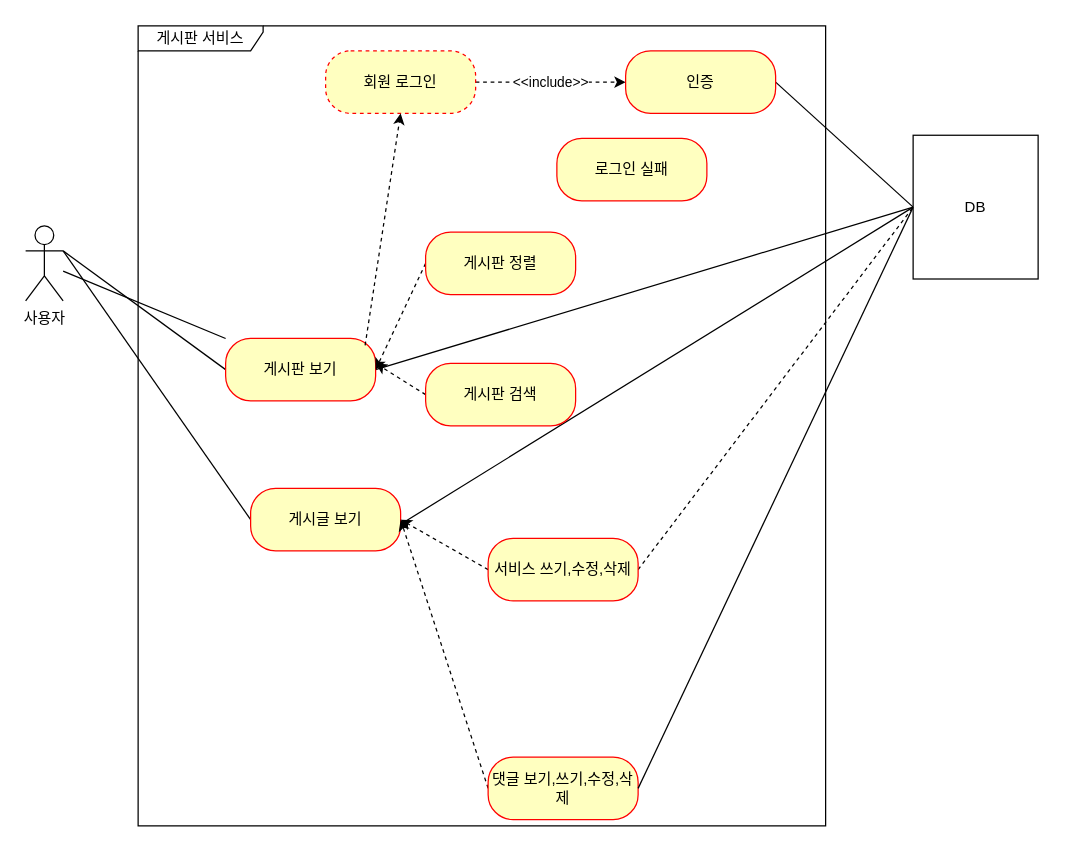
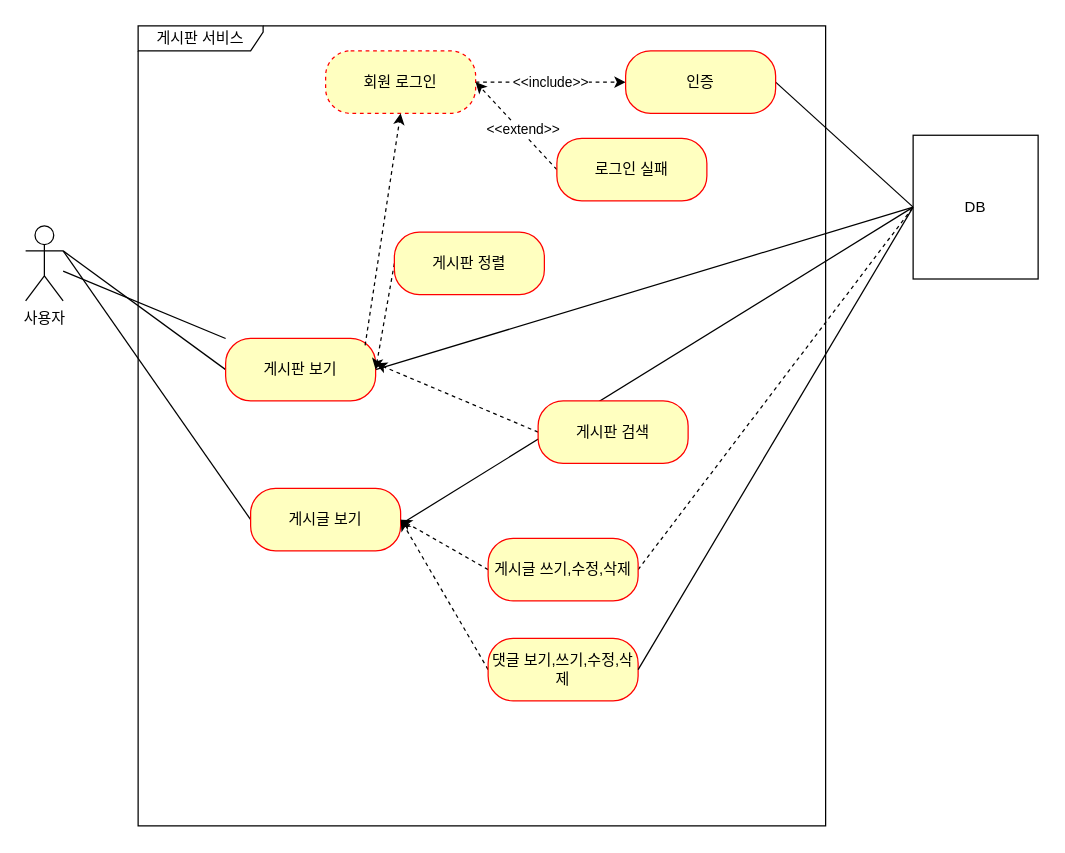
none -> (519, 129)
(501, 263) -> (469, 263)
(501, 394) -> (613, 432)
(563, 569) -> (563, 569)
(563, 788) -> (563, 669)
